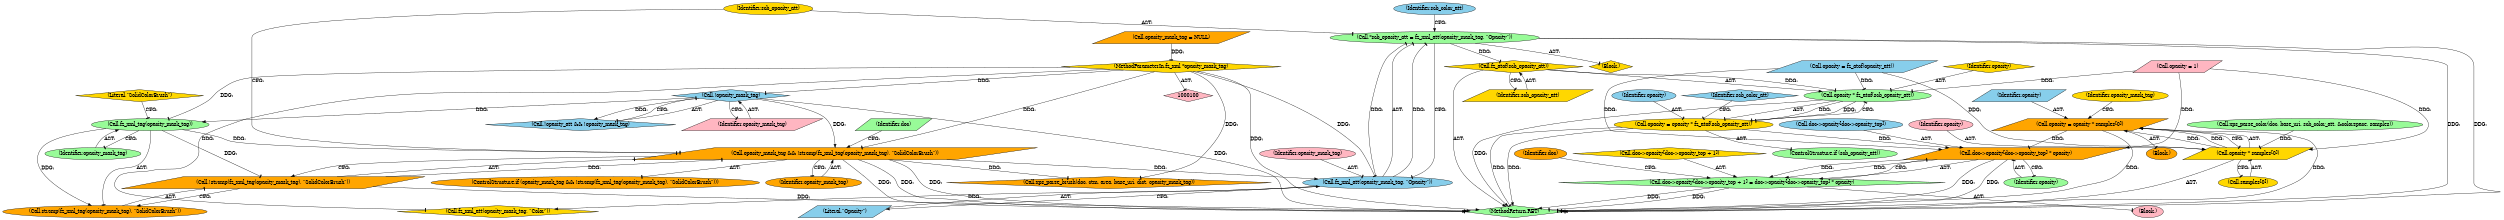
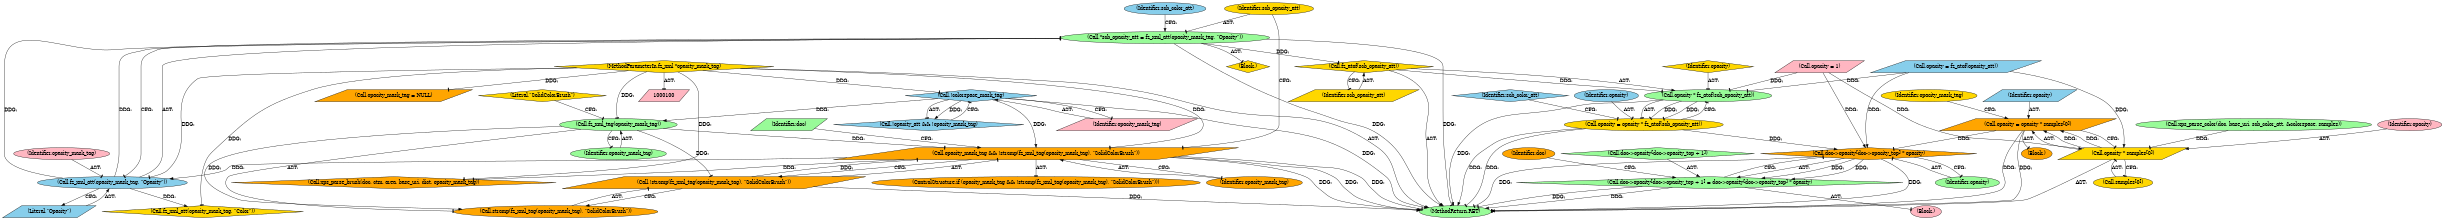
(1171, 51) -> (539, 80)
(731, 96) -> (971, 96)
(1188, 96) -> (664, 96)
(1841, 125) -> none
(1257, 139) -> (1374, 139)
(1670, 154) -> (1658, 154)
(1835, 154) -> none
(2016, 154) -> (1869, 154)
(1514, 212) -> (1455, 212)
